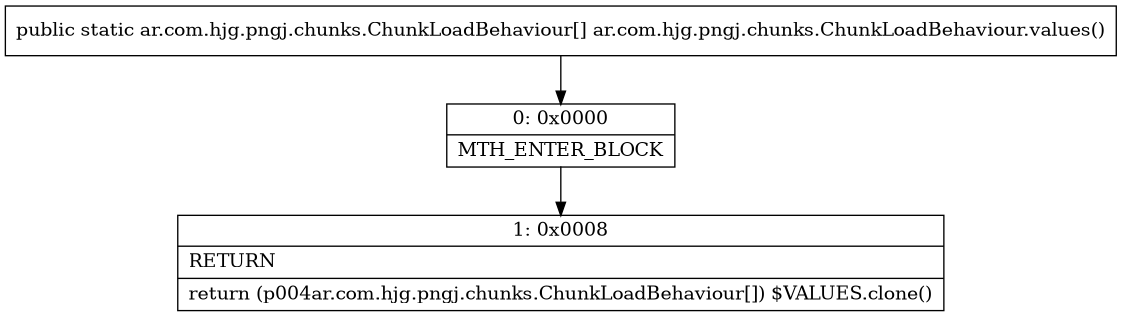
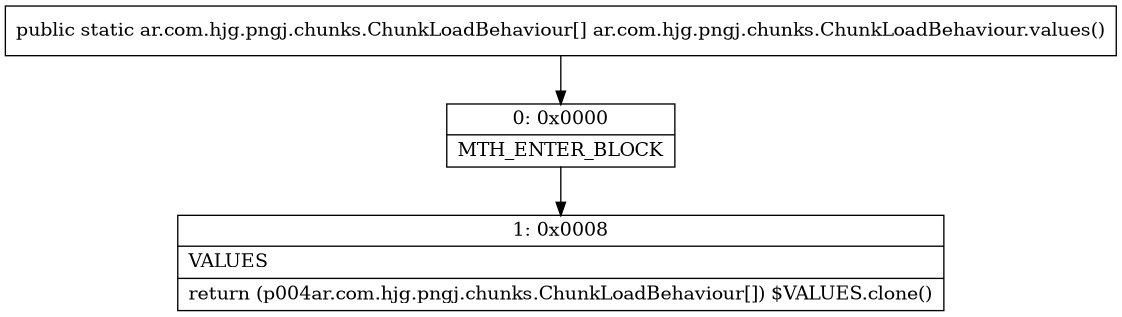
(232, 262) -> (229, 262)
